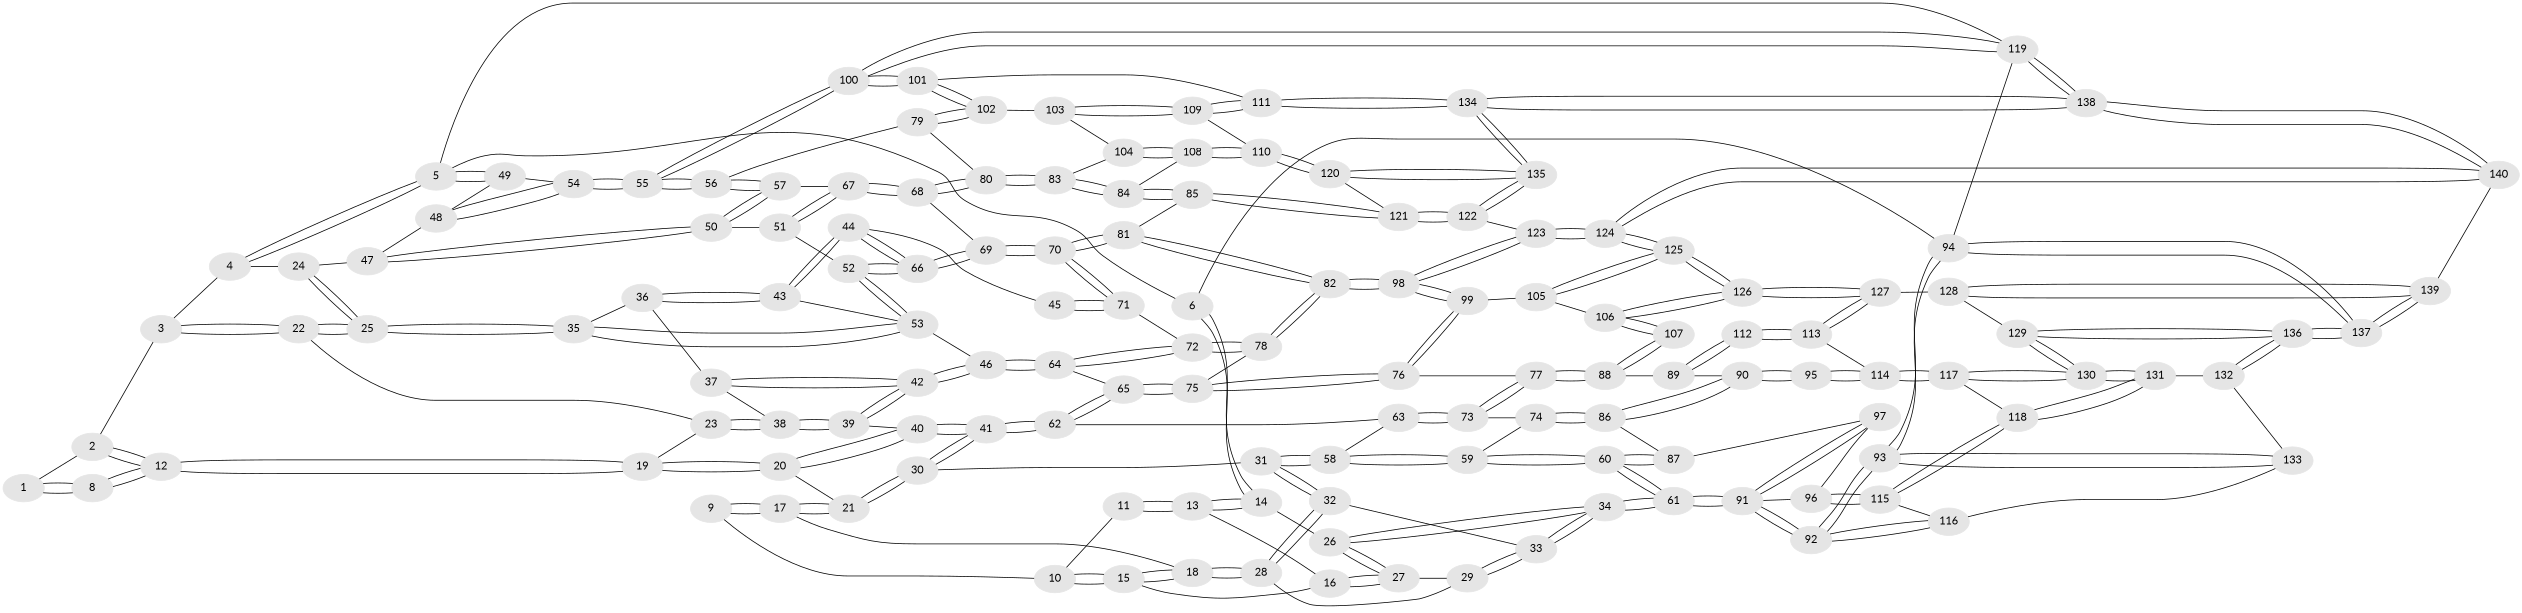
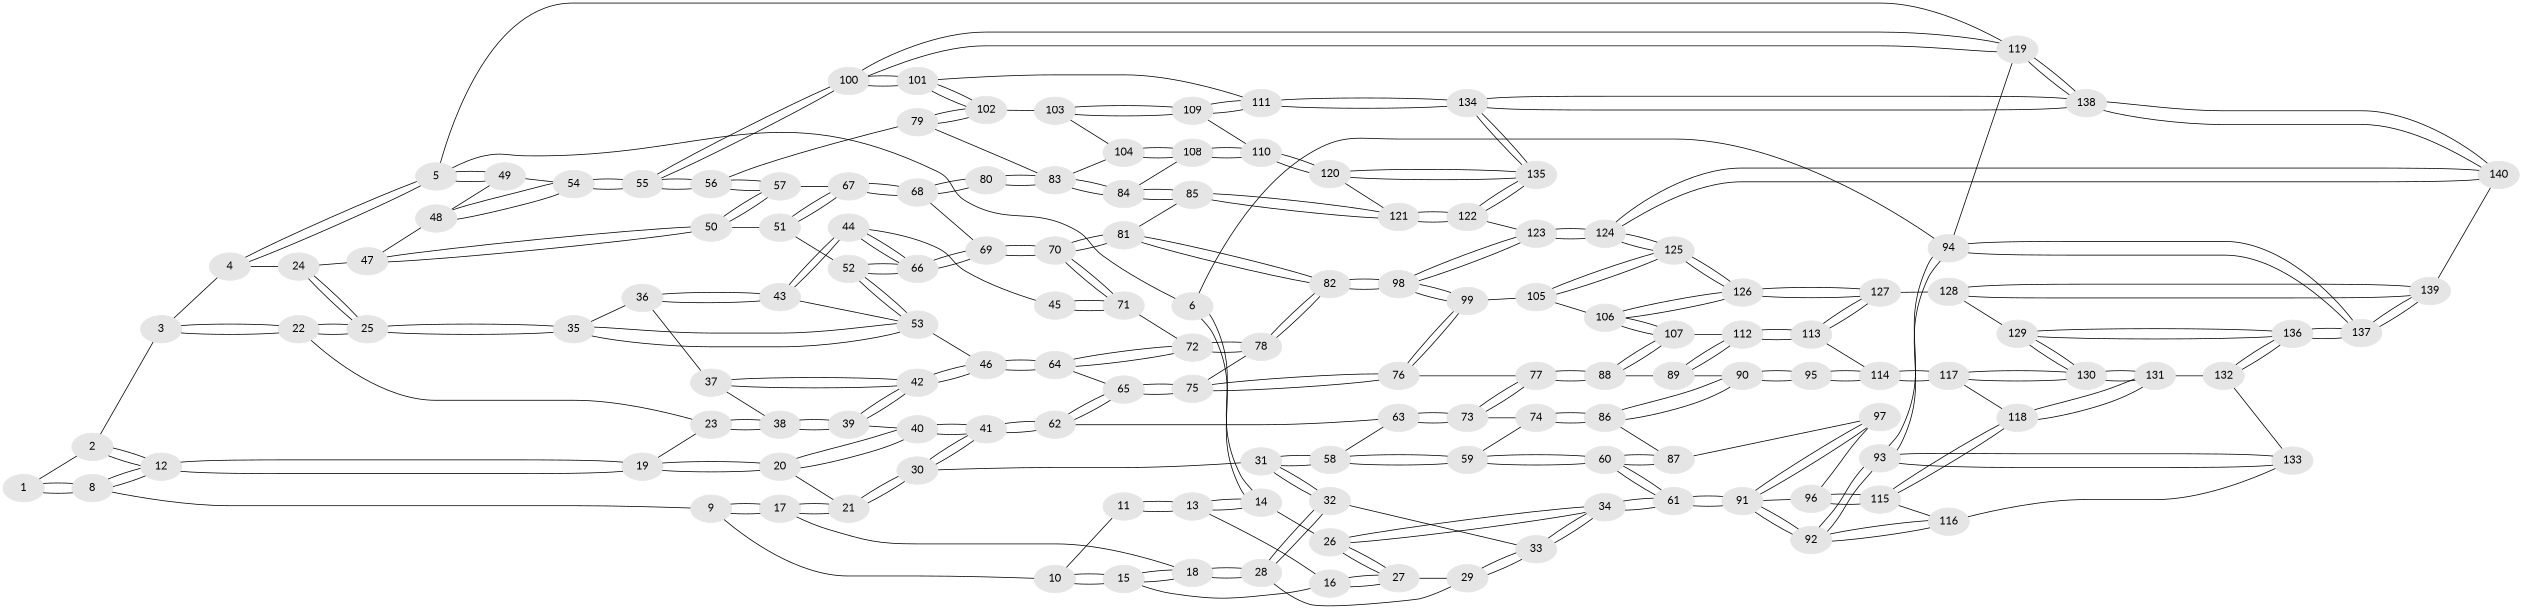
(952, 151) -> (986, 151)
none -> (1708, 335)
none -> (401, 506)
